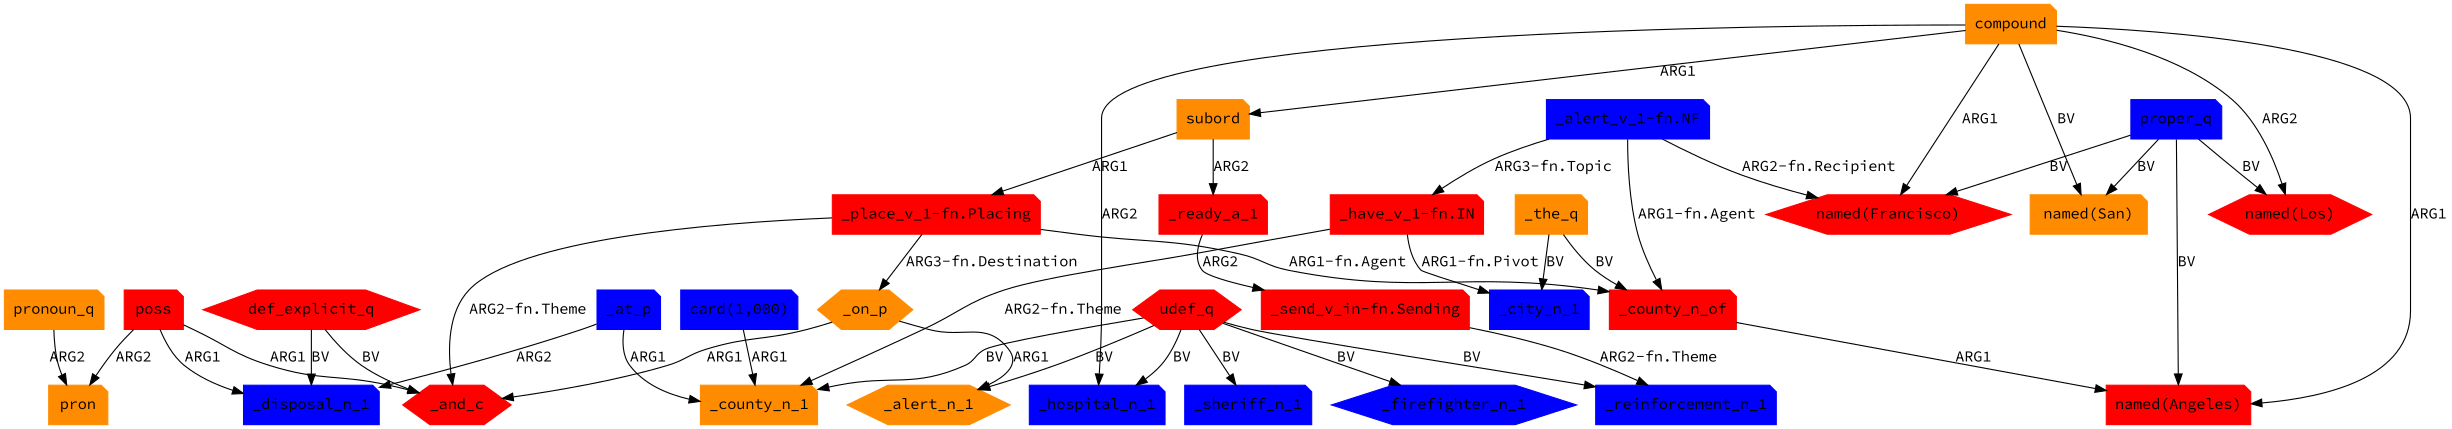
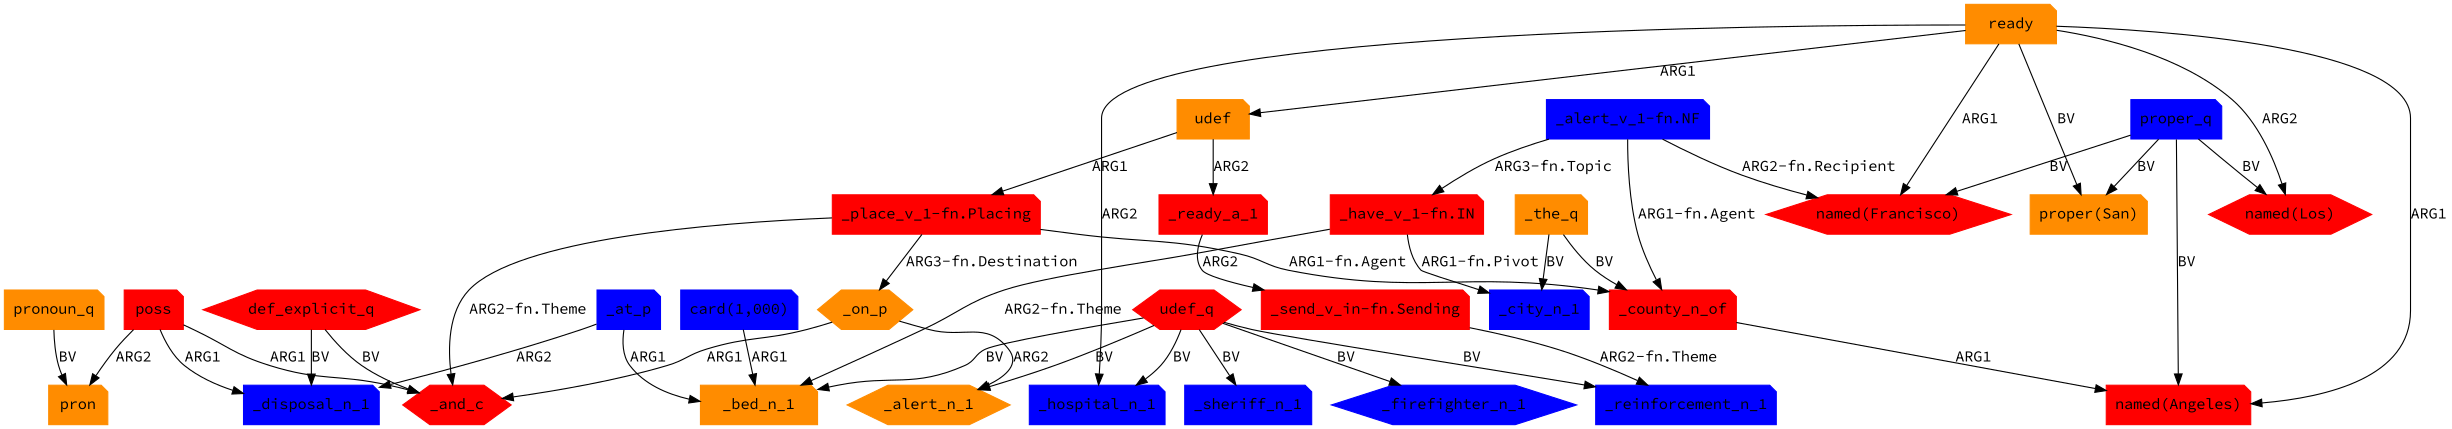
(2011, 24) -> (2011, 24)
(1213, 119) -> (1213, 119)
(2089, 215) -> (2089, 215)
(68, 357) -> (68, 357)
(1032, 357) -> (1032, 357)
(759, 405) -> (759, 405)
